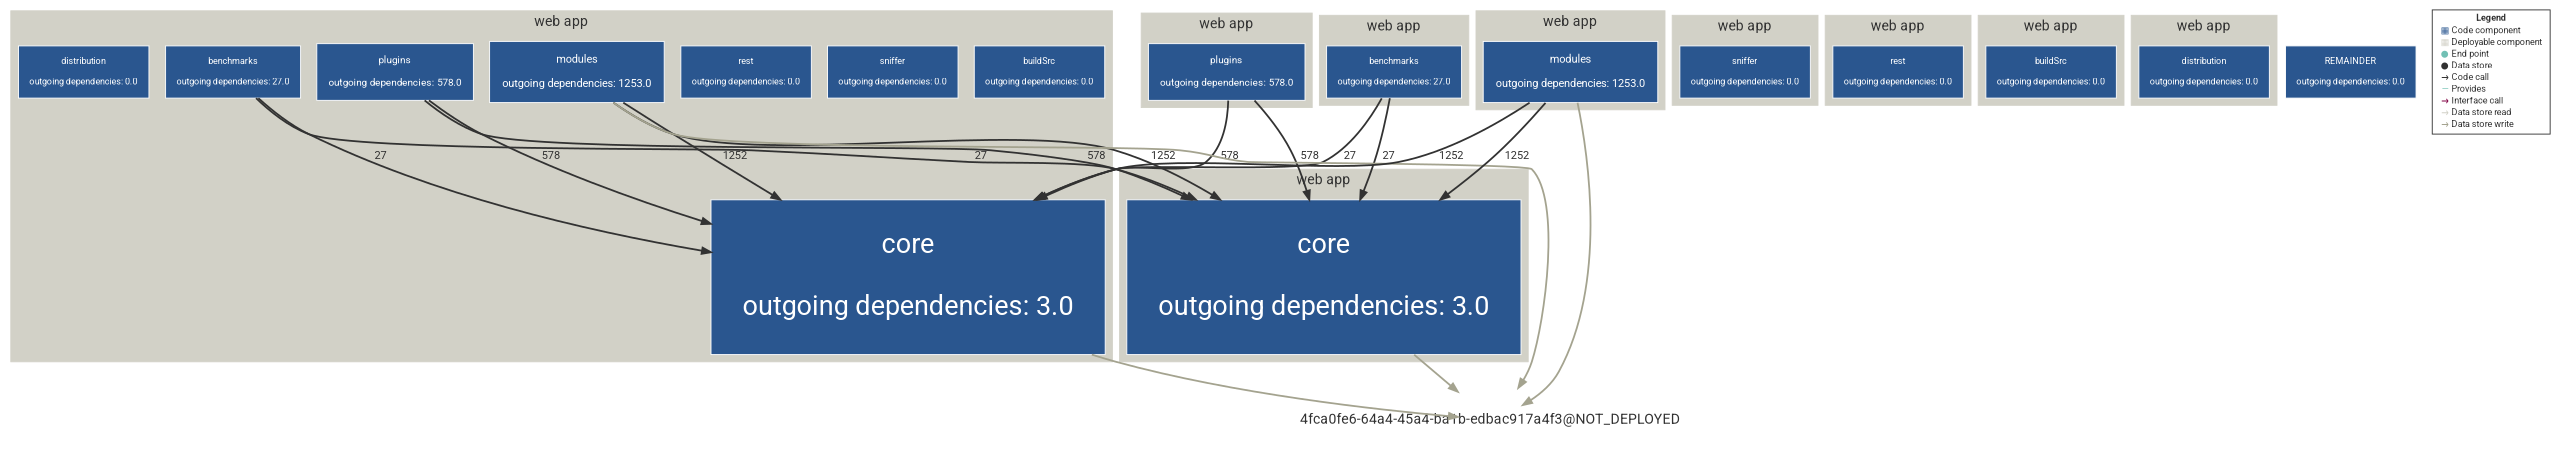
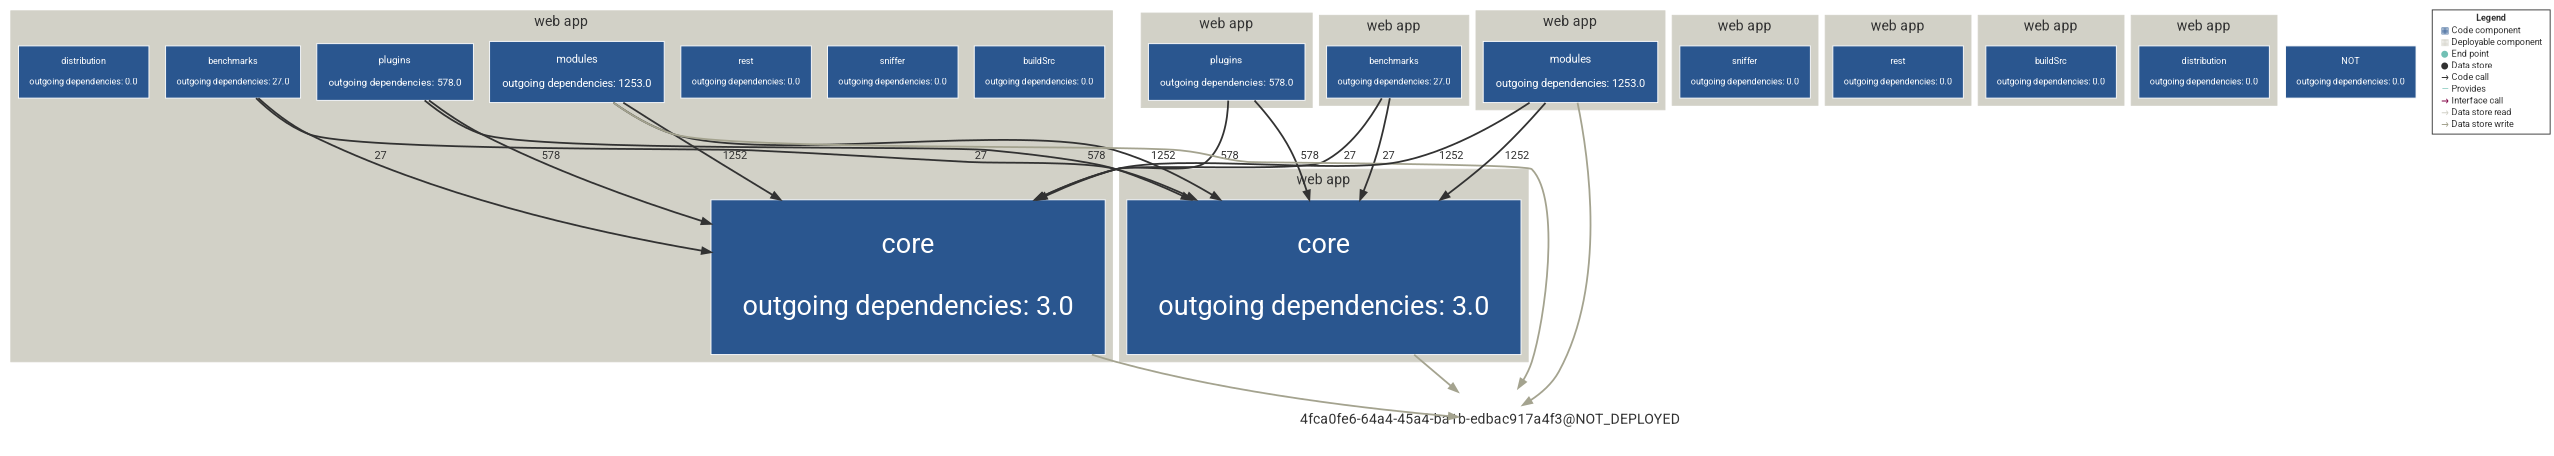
(2351, 72) -> (2351, 72)
